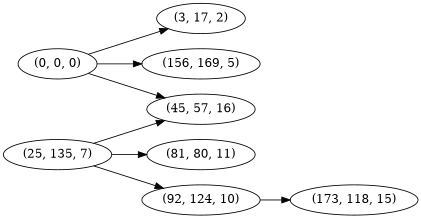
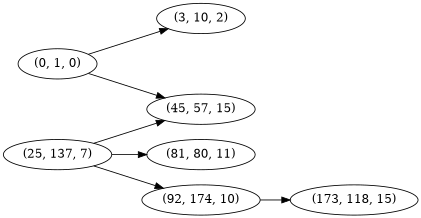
(201, 18) -> (201, 18)
(58, 64) -> (58, 64)
(201, 64) -> none
(201, 109) -> (201, 109)
(58, 155) -> (58, 155)
(201, 200) -> (201, 200)
